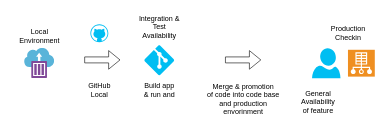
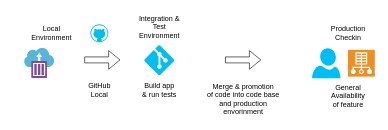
(160, 27) -> (160, 27)
(39, 36) -> (51, 33)
(160, 90) -> (160, 90)
(318, 102) -> (348, 96)
